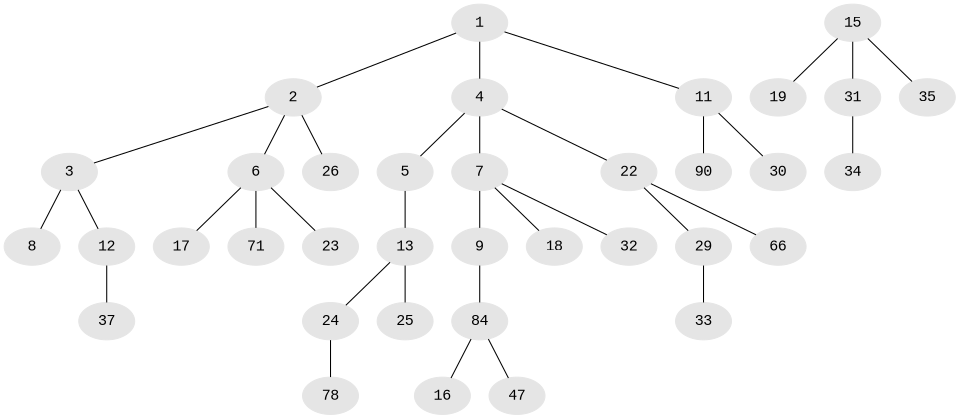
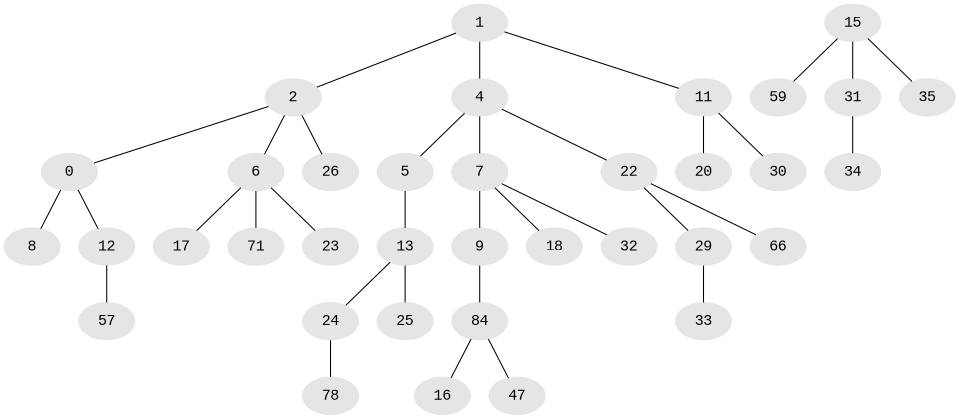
(778, 97) -> (778, 97)
(69, 172) -> (69, 172)
(704, 172) -> (704, 172)
(107, 321) -> (107, 321)
